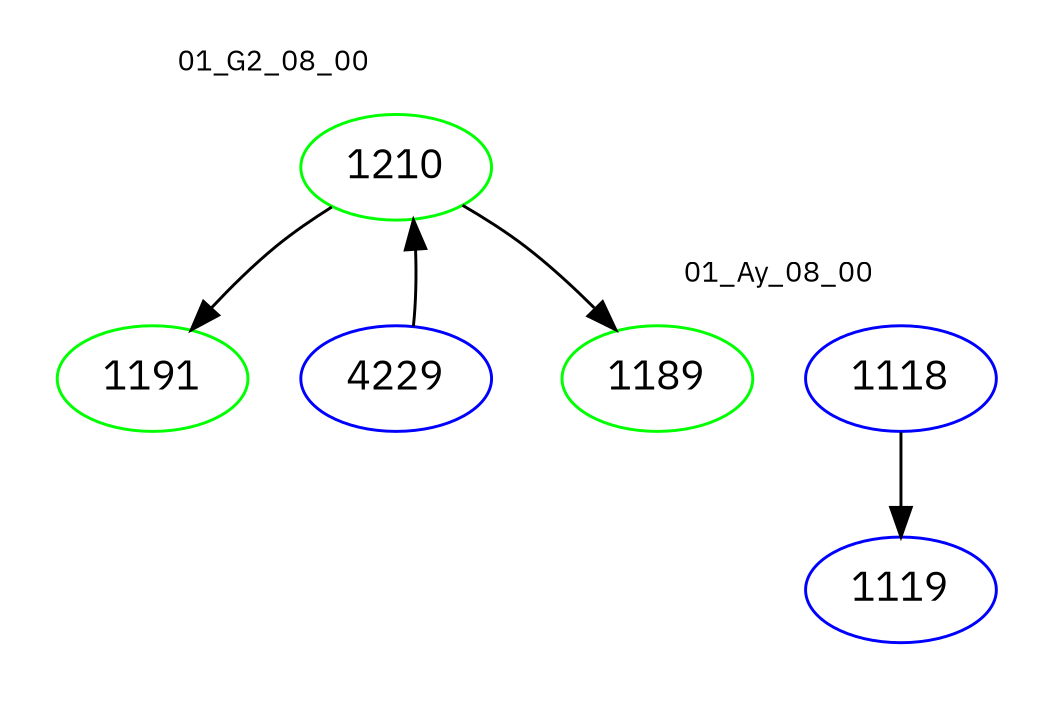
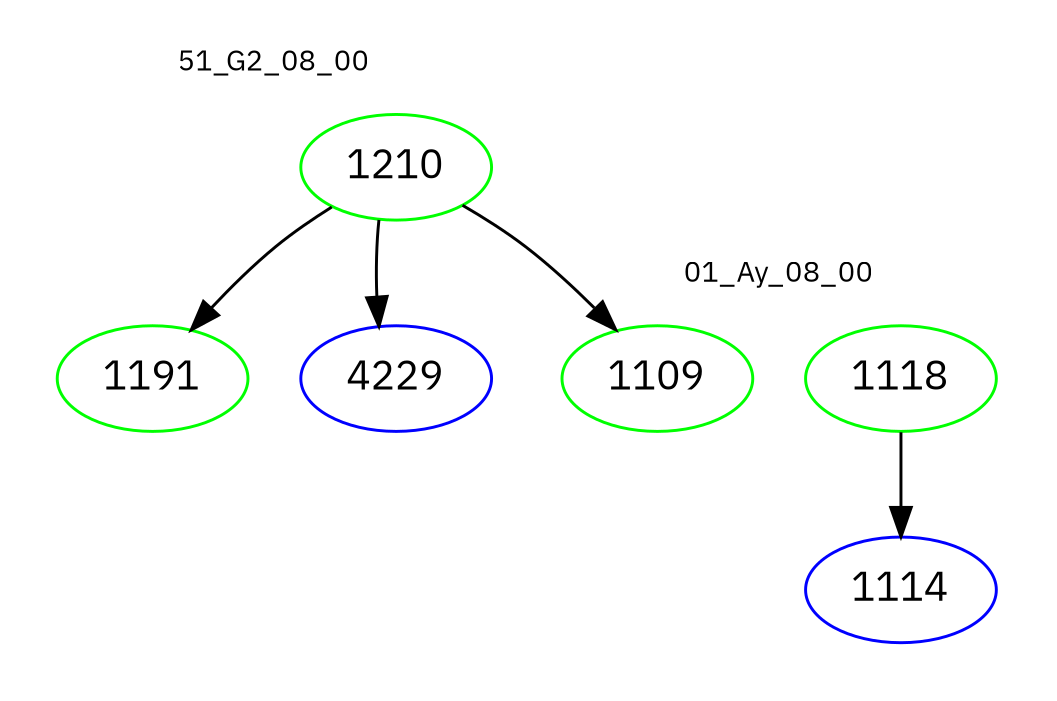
(274, 63) -> (274, 63)
(416, 288) -> (377, 258)
(657, 379) -> (657, 379)
(901, 379) -> (901, 379)
(901, 590) -> (901, 590)
